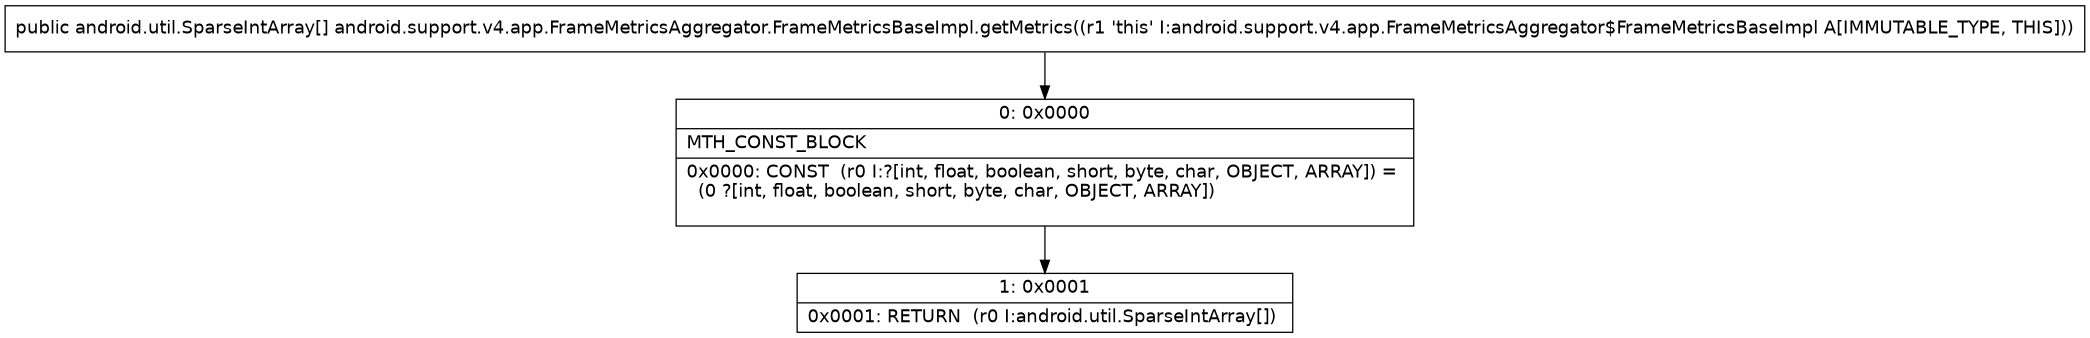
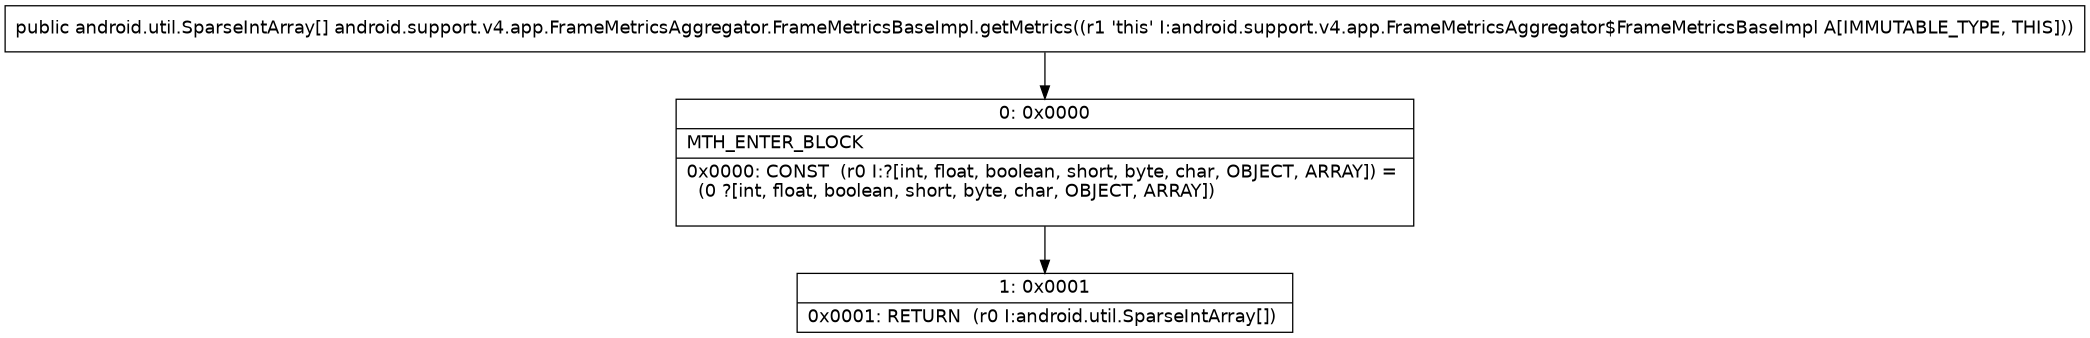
(777, 143) -> (775, 143)
